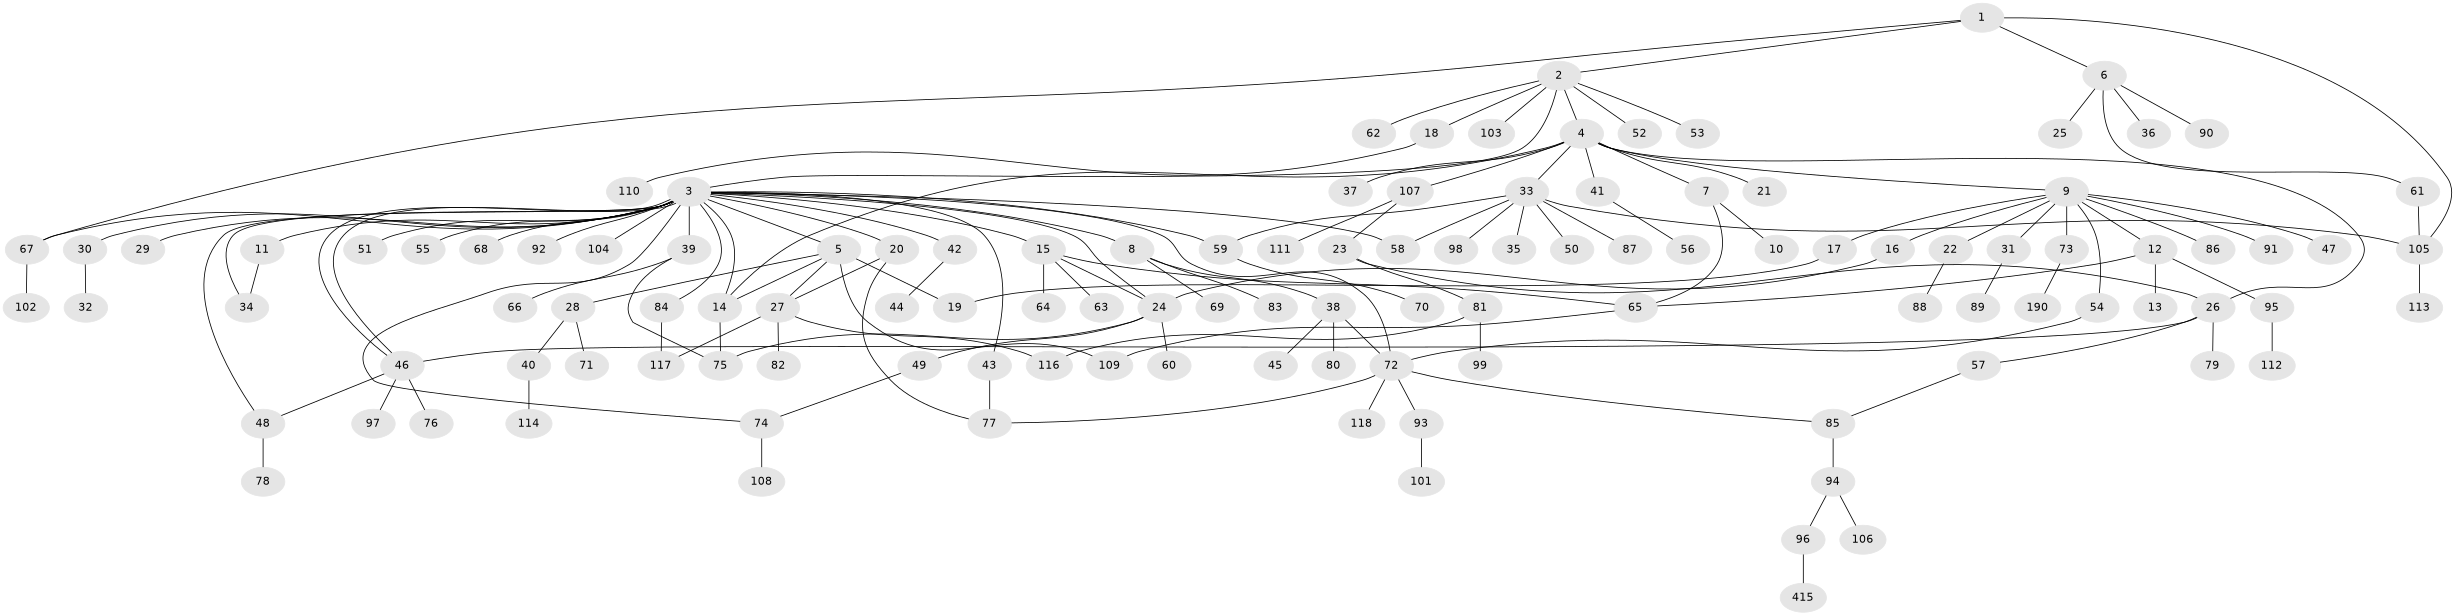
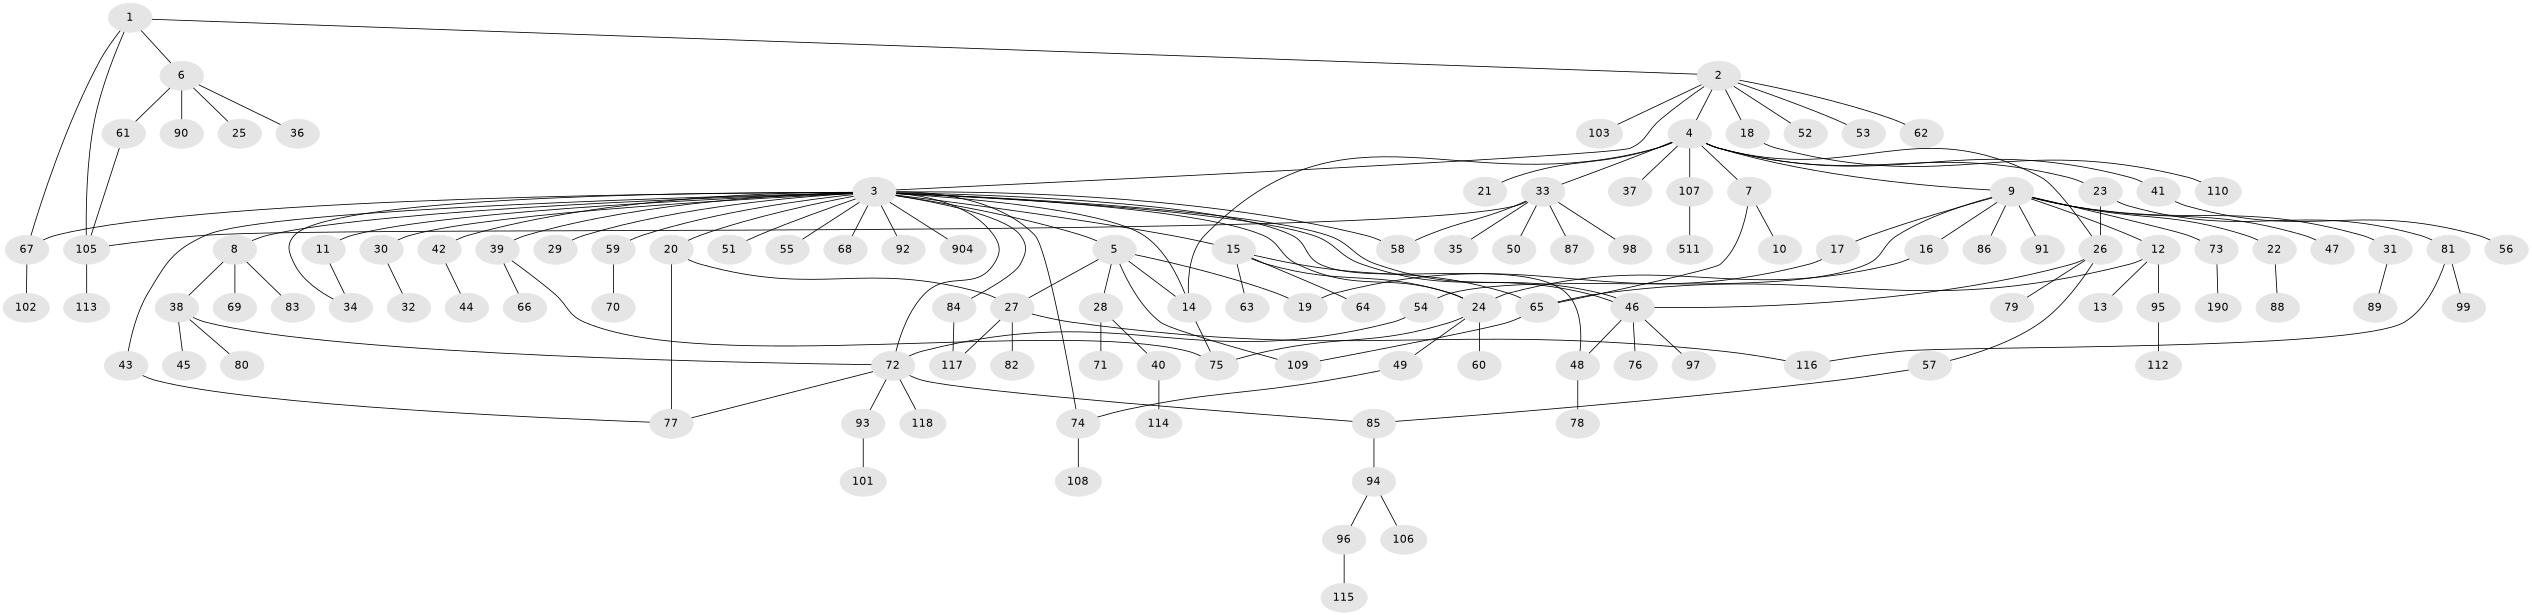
(1398, 212) -> none
(1375, 221) -> (1895, 164)
(599, 250) -> (963, 250)
(1281, 250) -> (1690, 250)
(1803, 598) -> (1344, 598)
